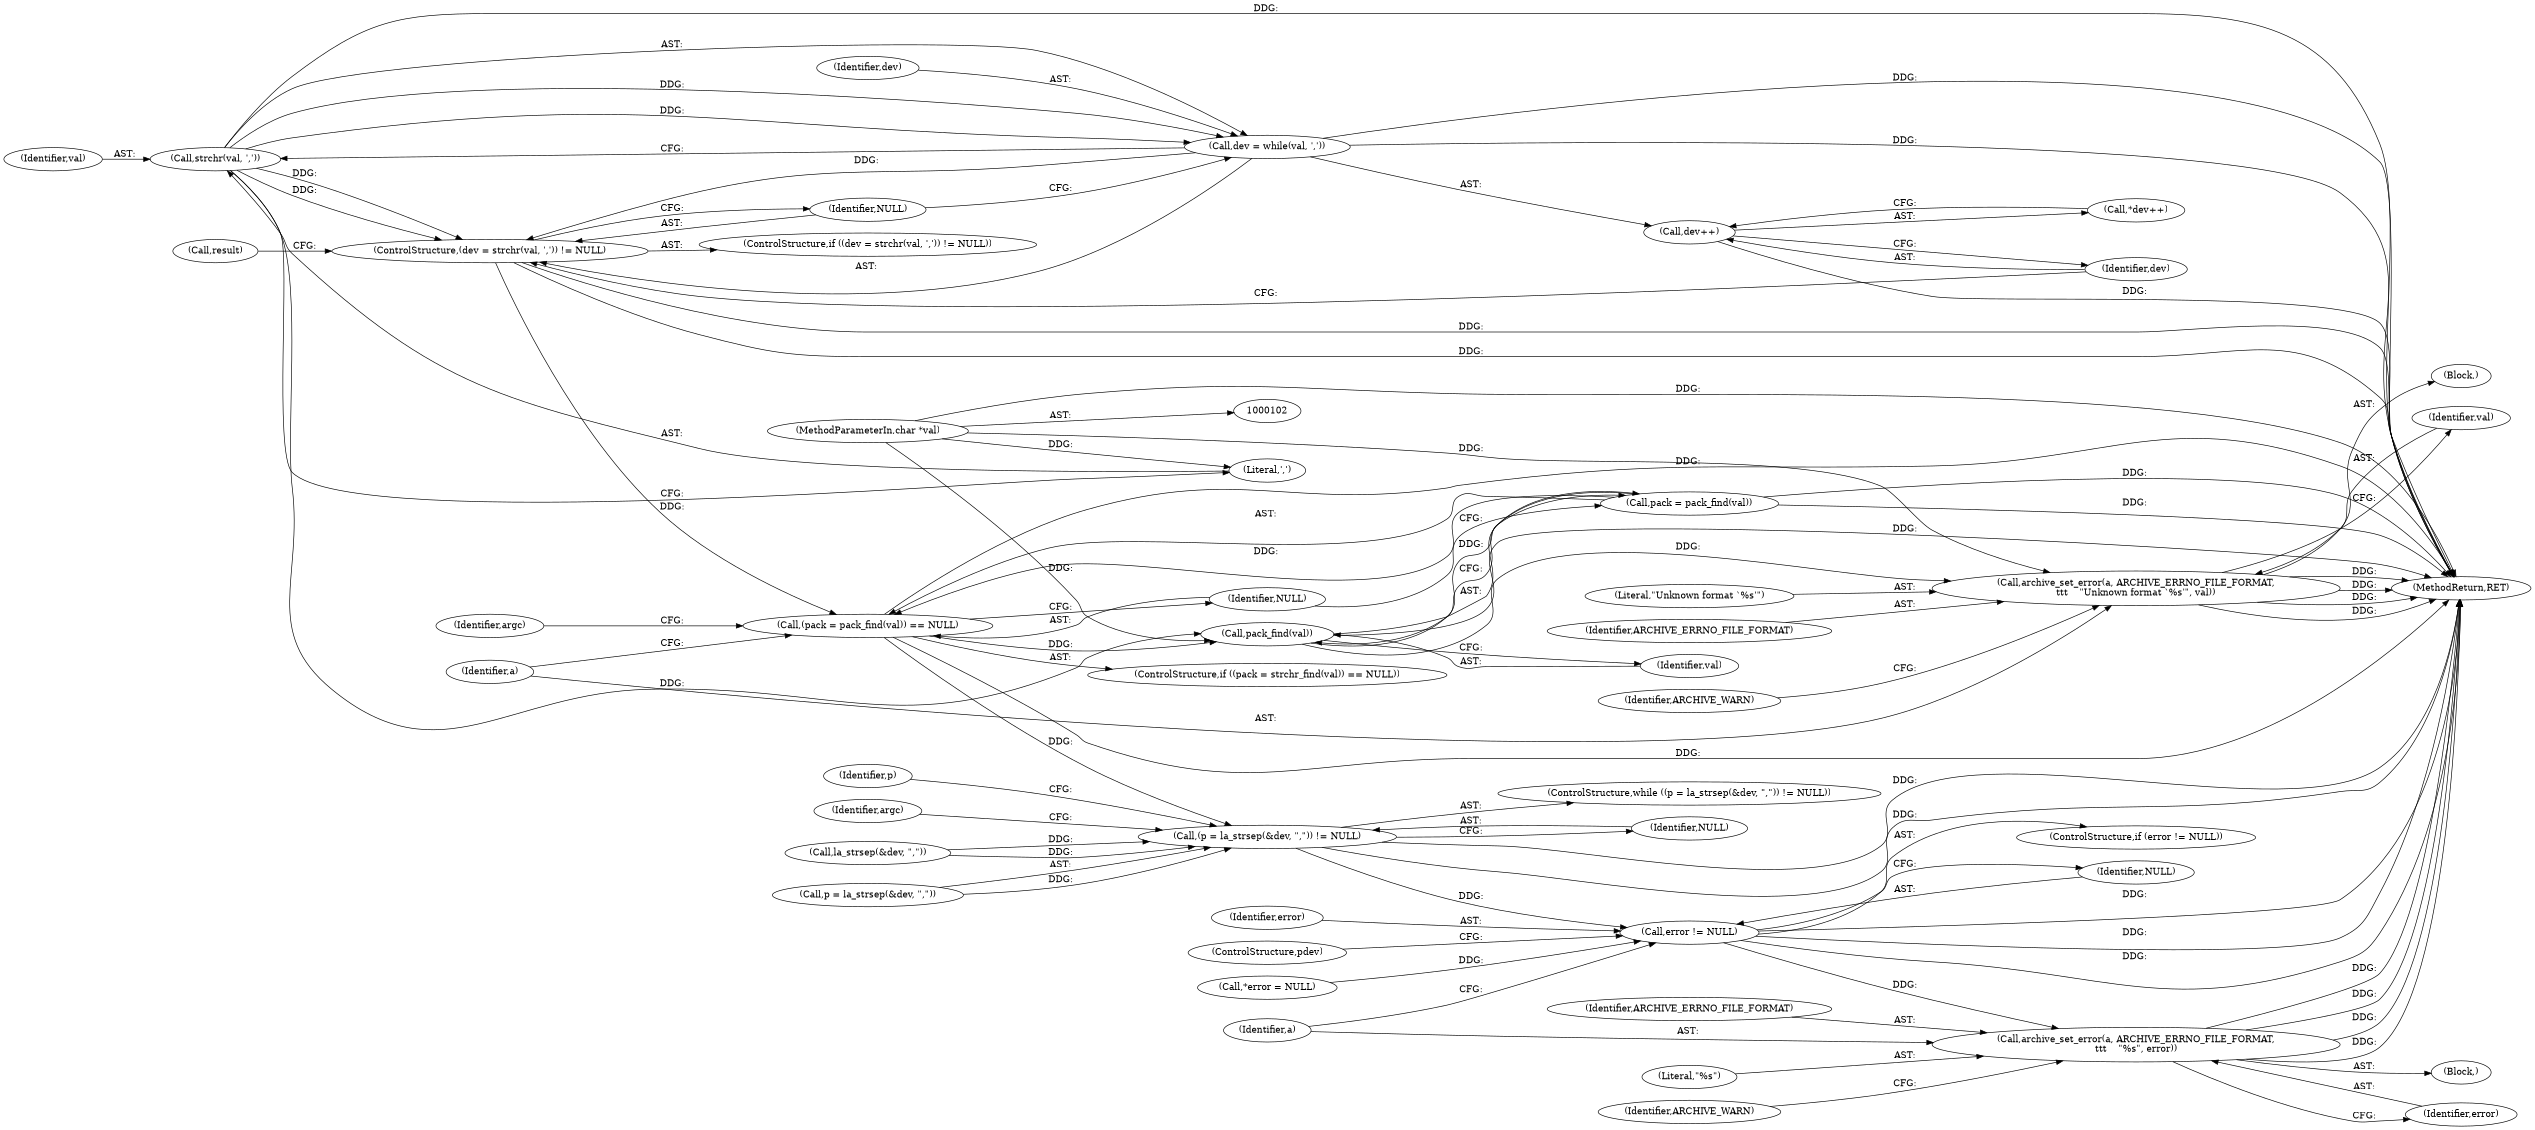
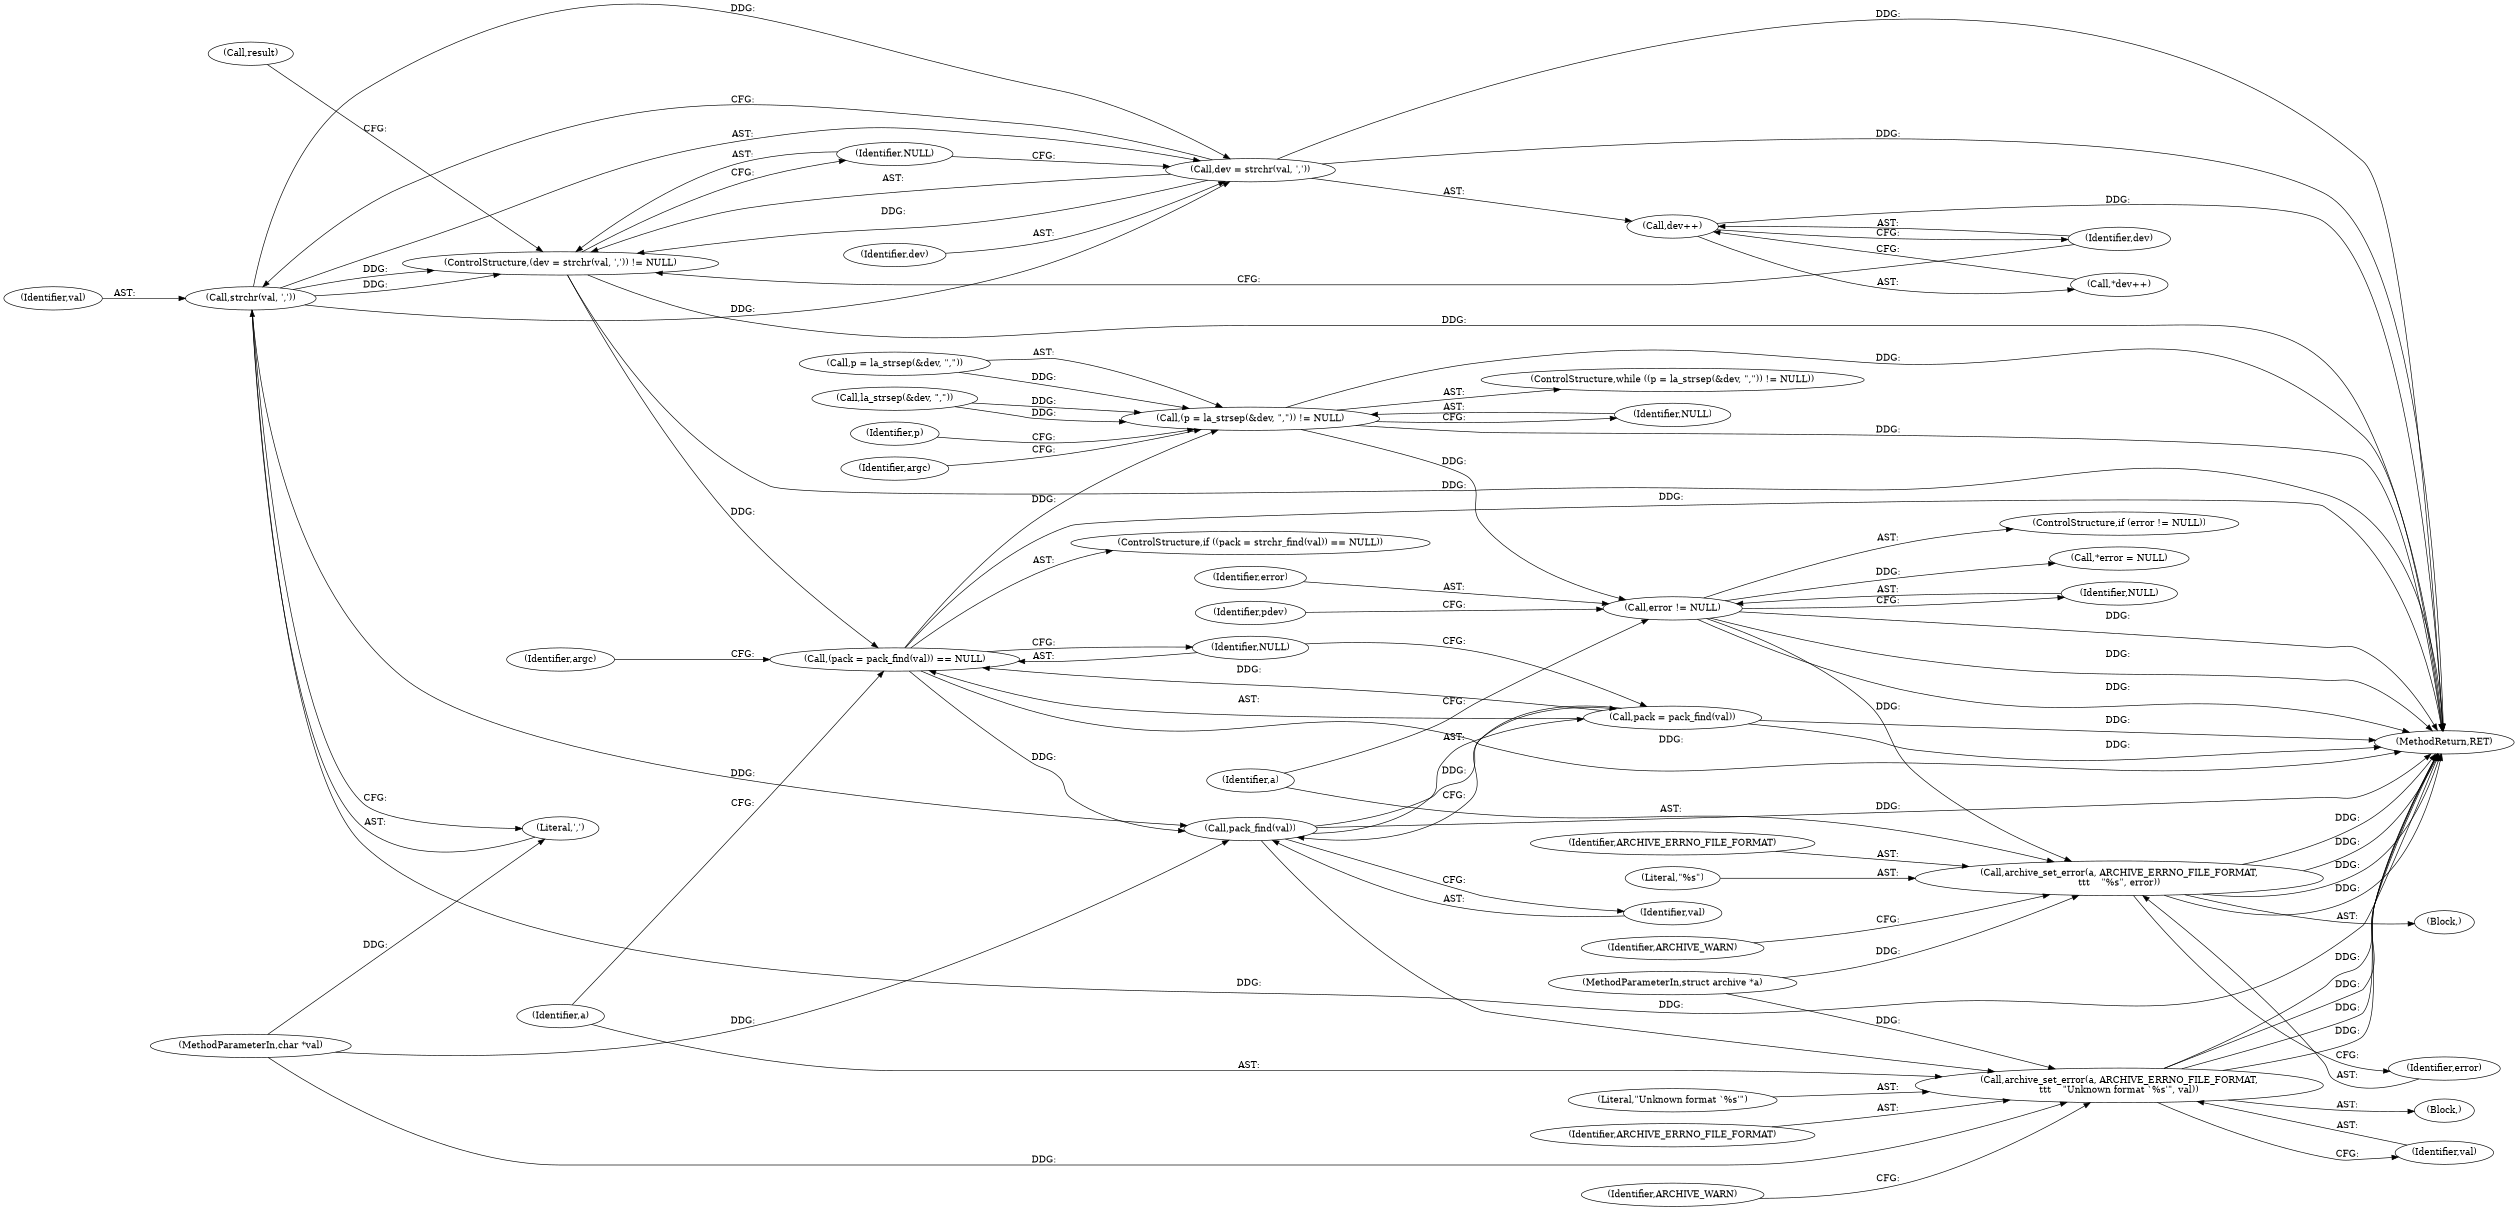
(1267, 147) -> (1250, 170)
(868, 245) -> none
(1716, 395) -> none
(1267, 411) -> none
(1267, 953) -> (1250, 613)
(1482, 965) -> (1887, 579)
none -> (1673, 983)
